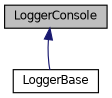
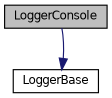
(48, 55) -> (63, 43)
